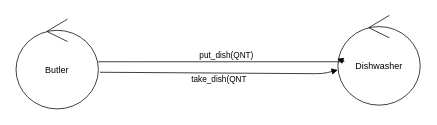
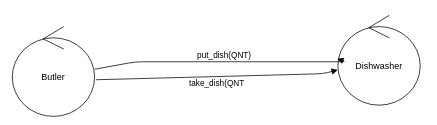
(57, 64) -> (53, 72)
